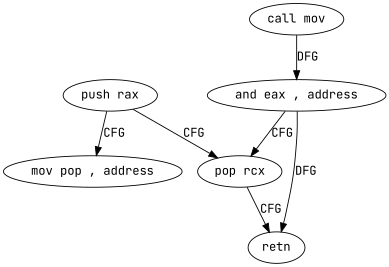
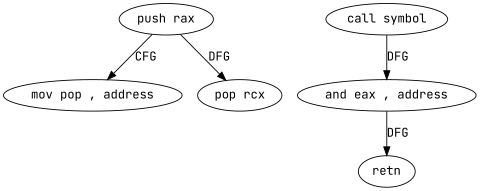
(297, 19) -> (387, 19)
(271, 130) -> none
(194, 133) -> (219, 57)
(256, 206) -> none
